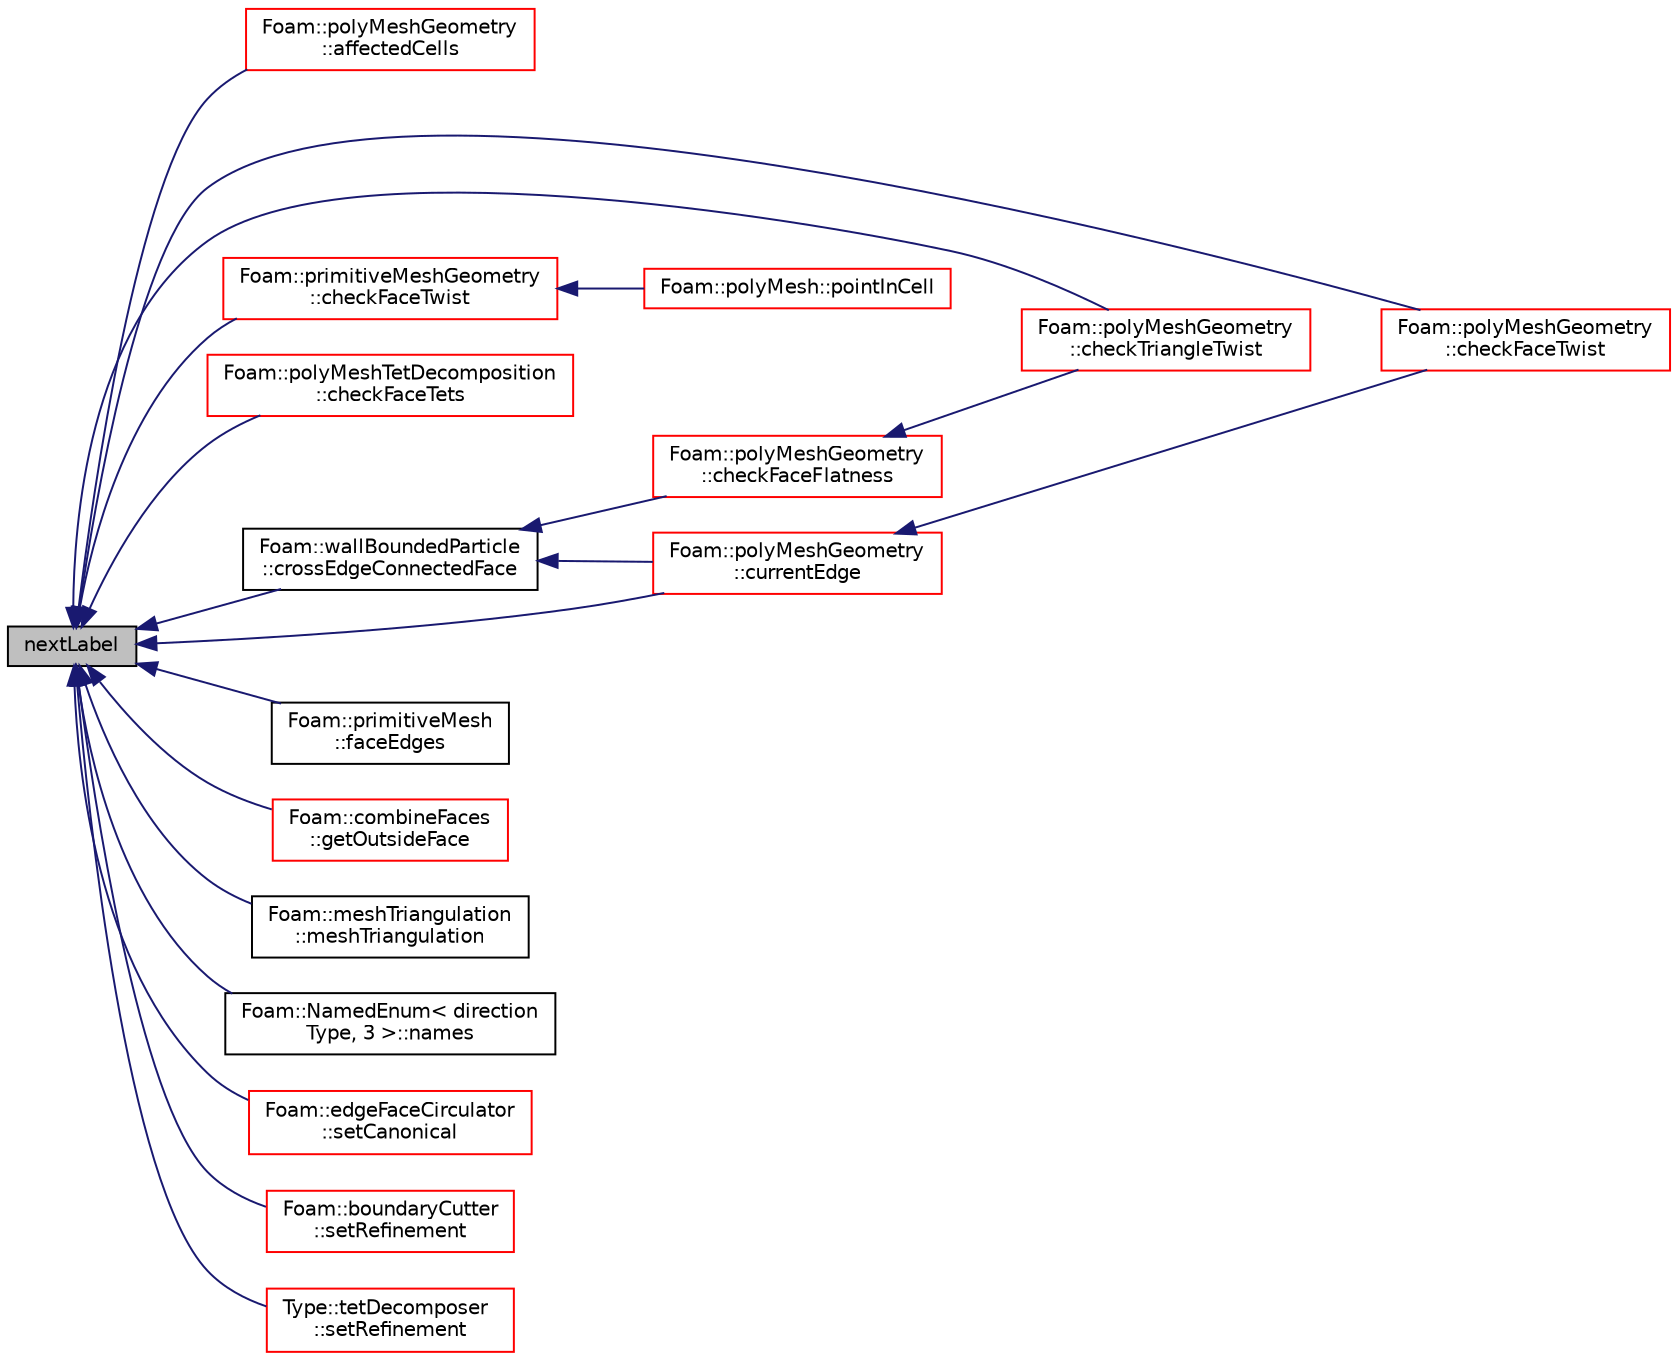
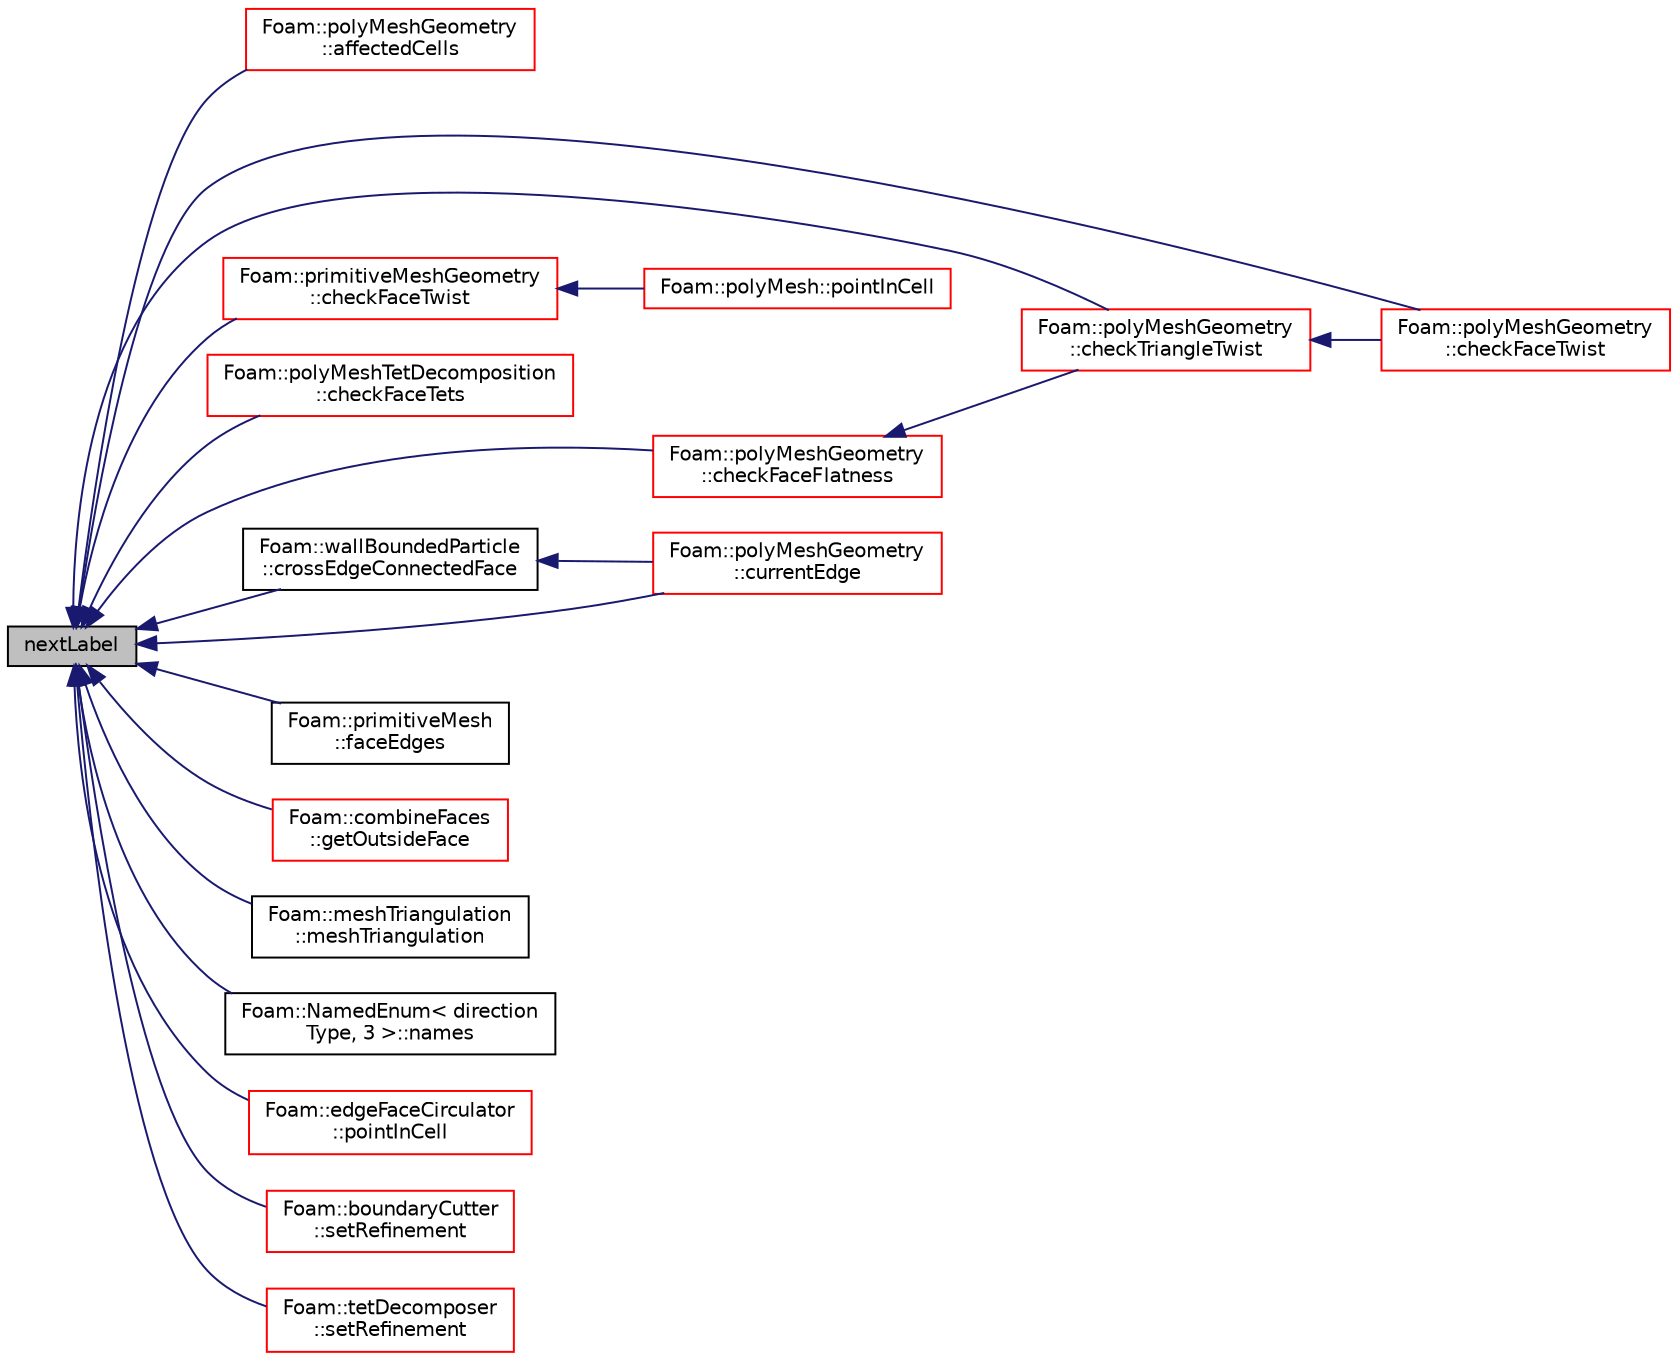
(1171, 449) -> (1356, 340)
(604, 511) -> (353, 467)
(390, 1123) -> (390, 1123)
(390, 1320) -> (390, 1320)
